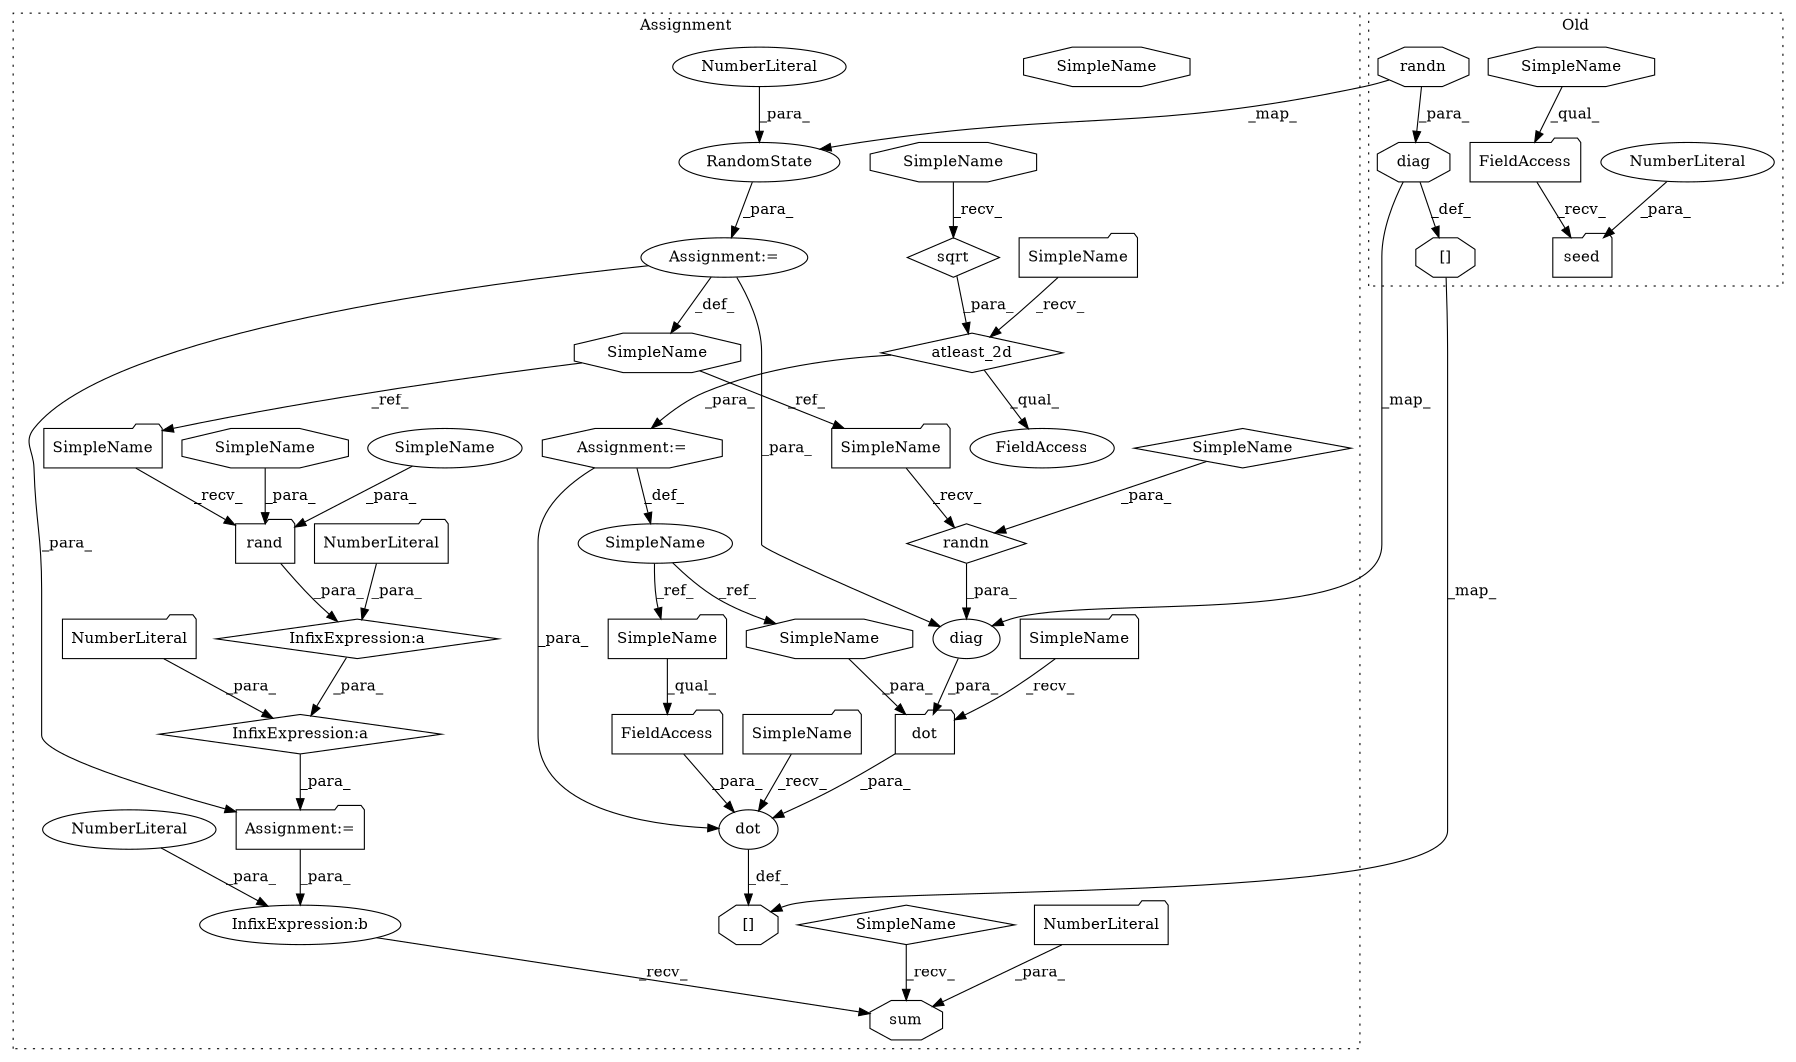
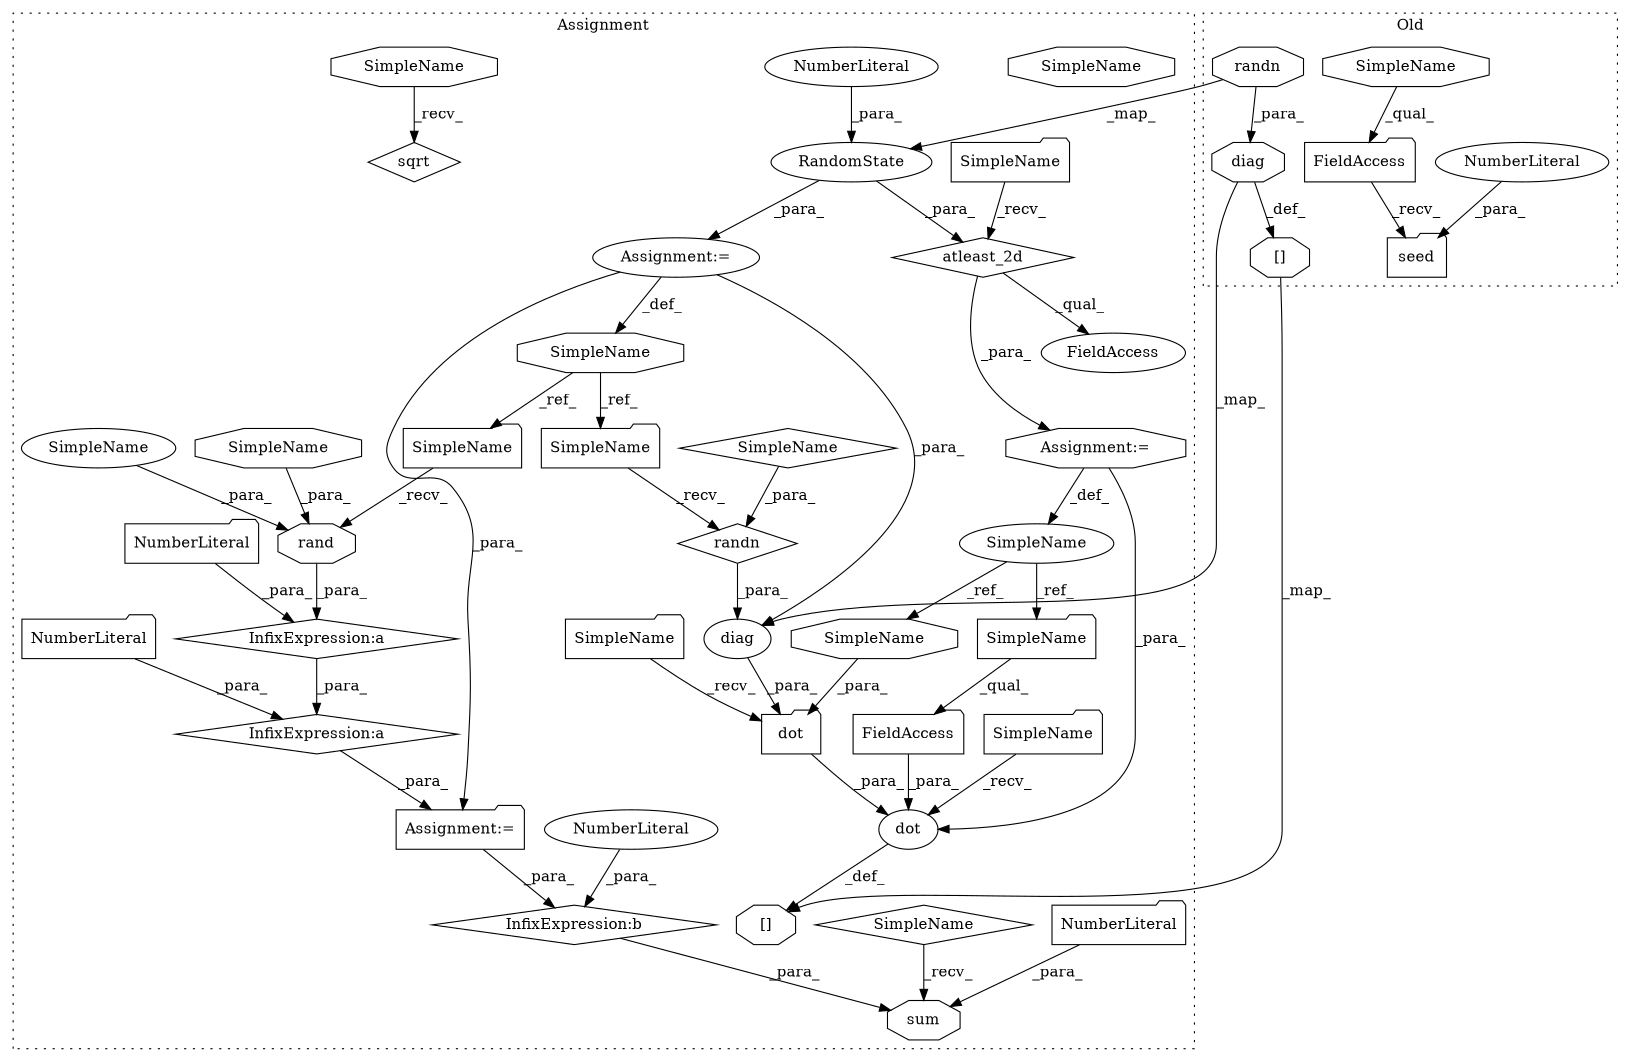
(962, 299) -> (915, 208)
(265, 544) -> (317, 544)
(300, 925) -> (574, 925)
(664, 973) -> (794, 973)
